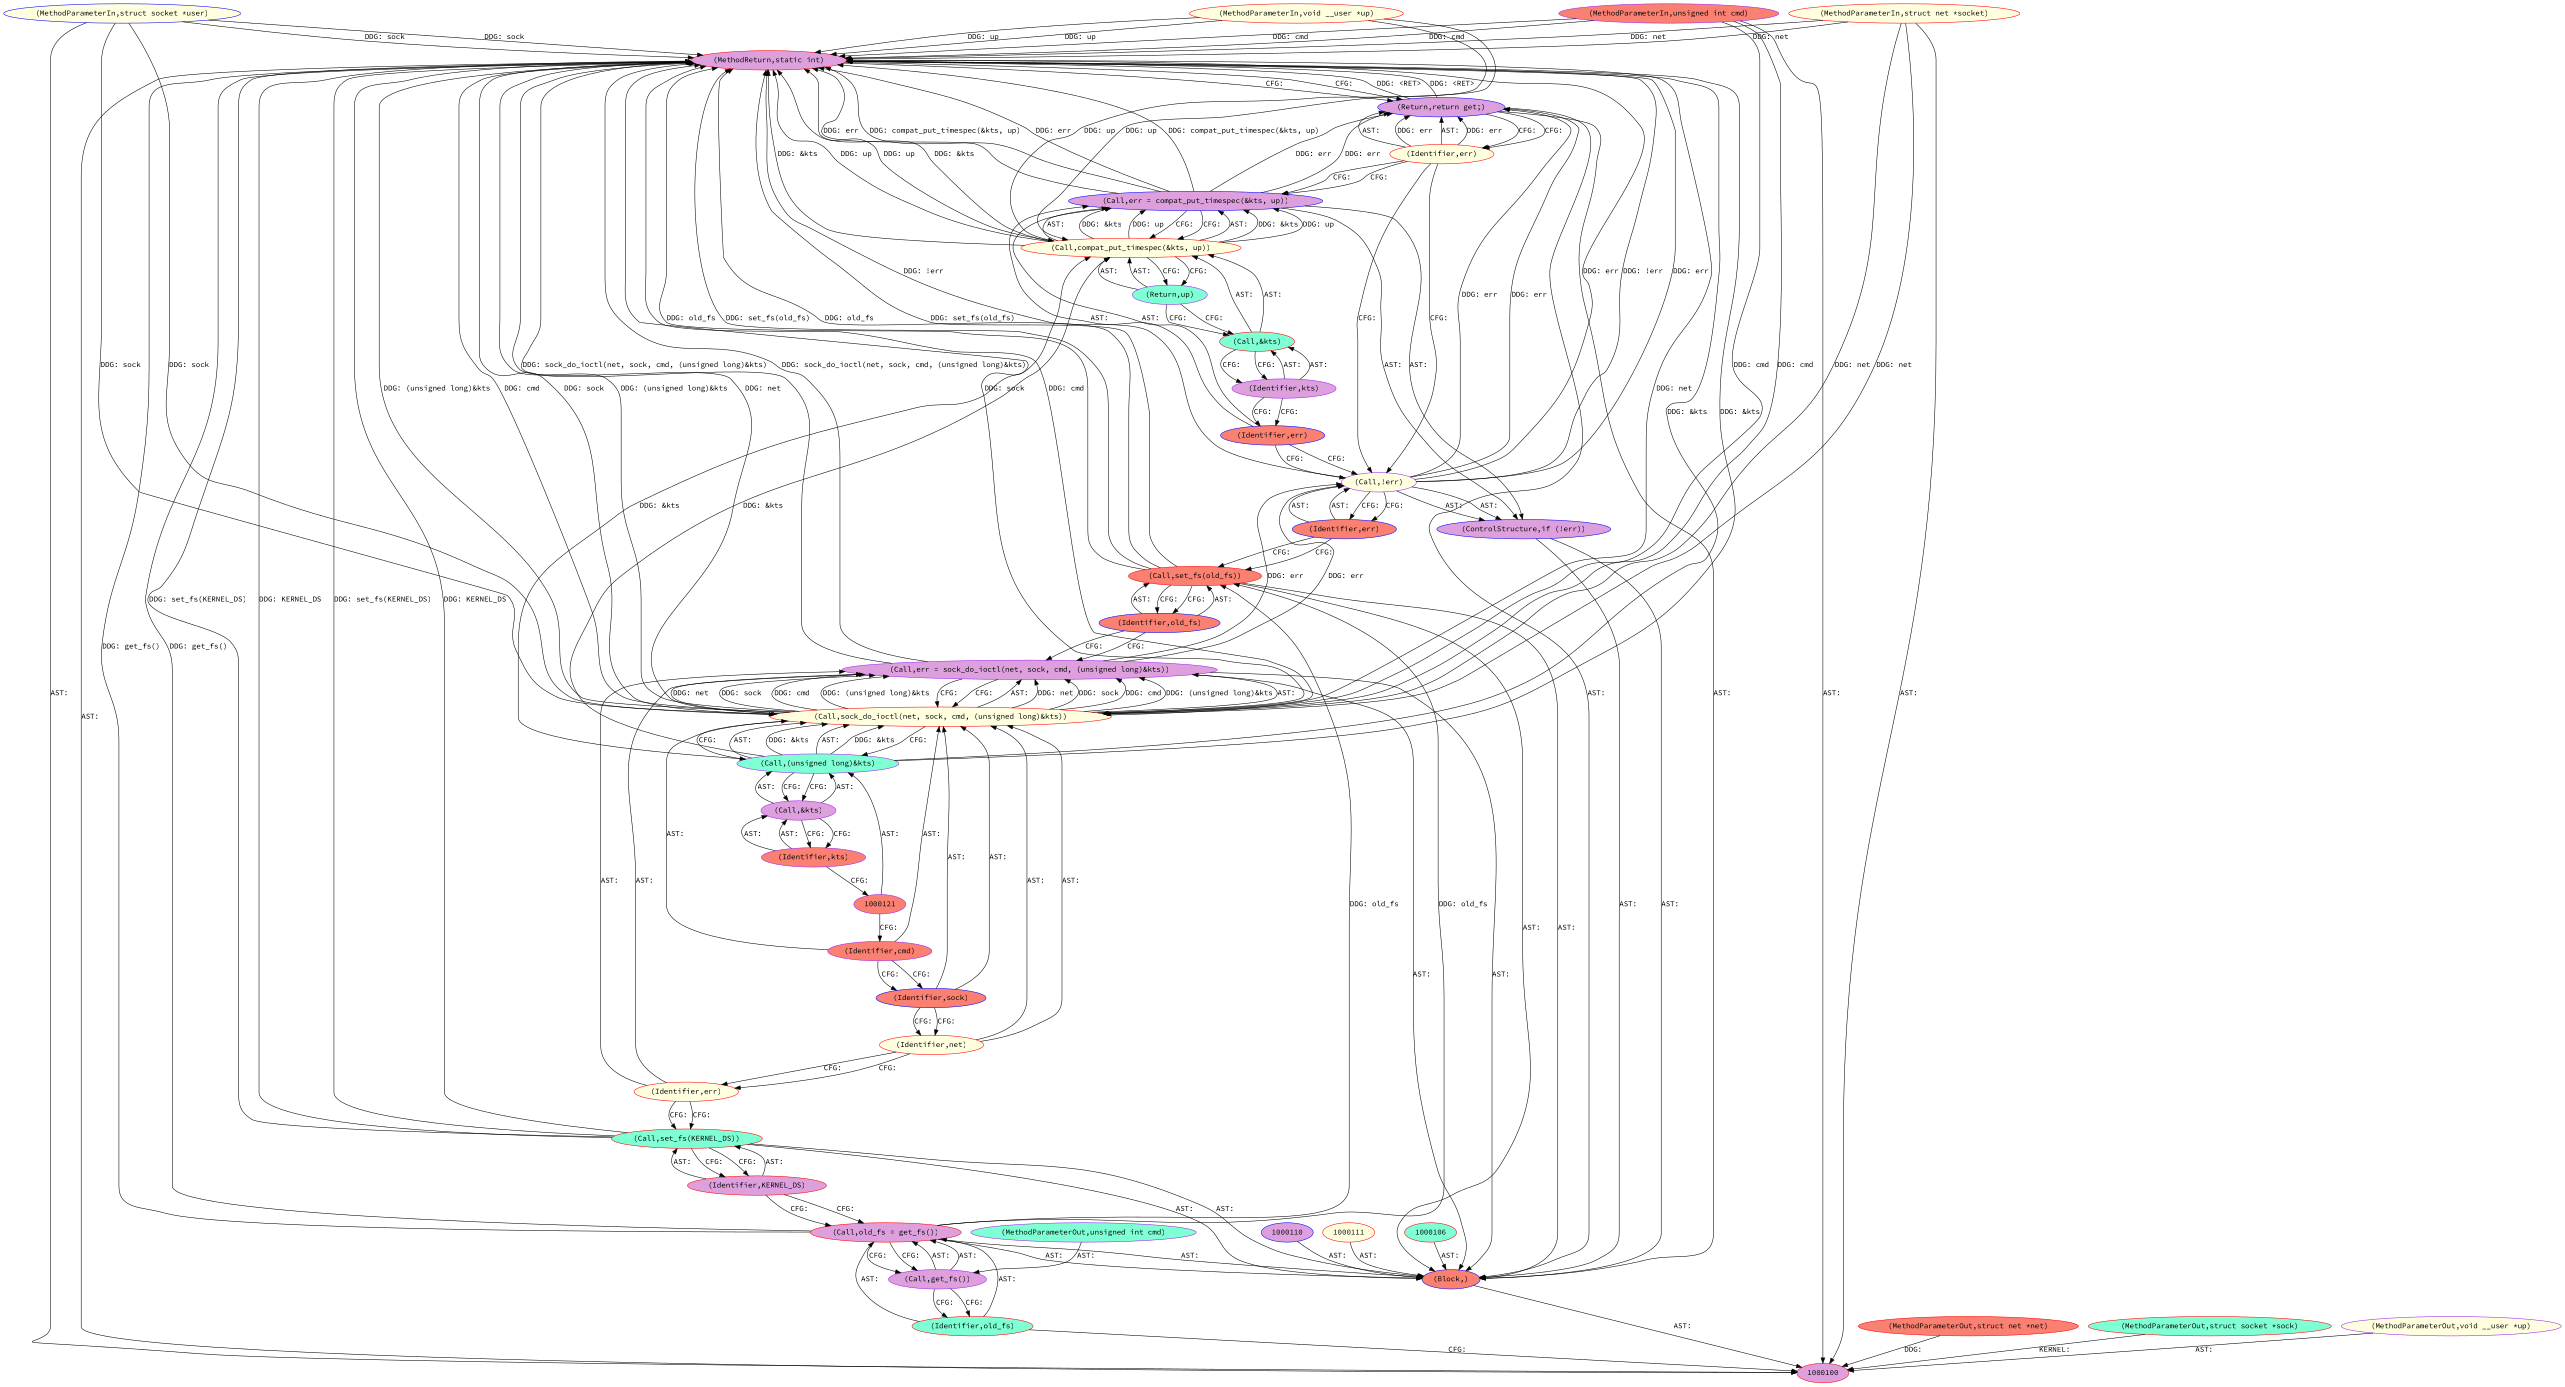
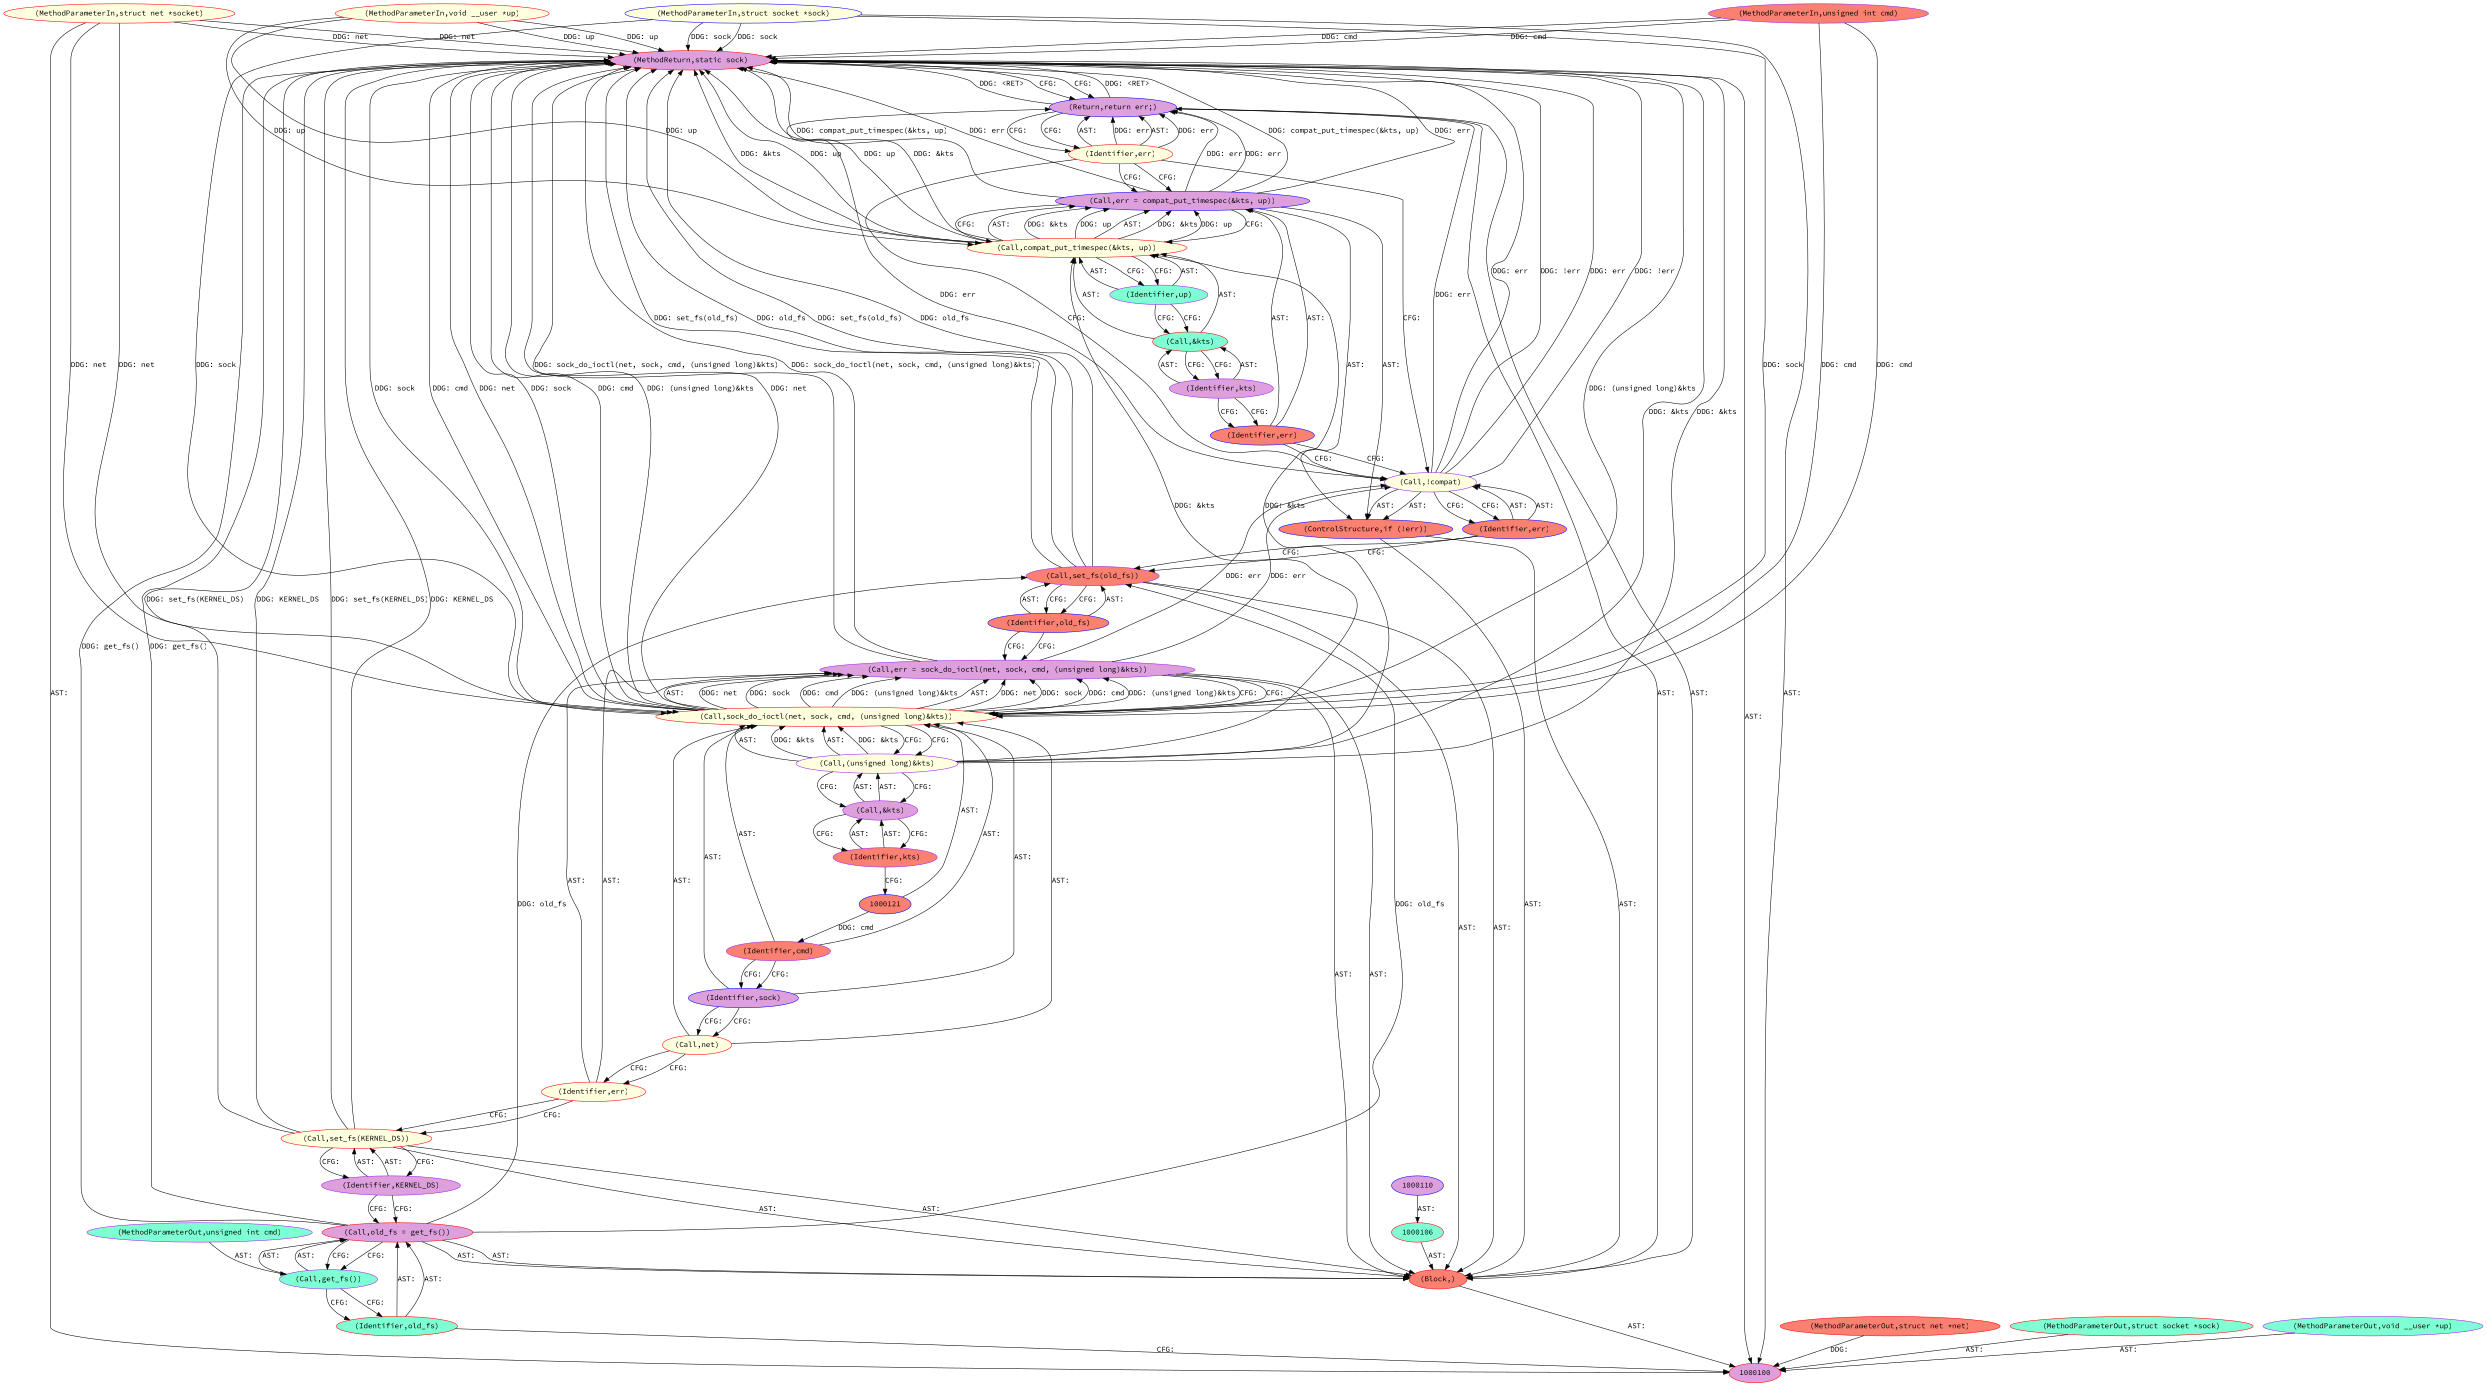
(122, 13) -> (743, 13)
(769, 60) -> (691, 60)
(1441, 107) -> (1113, 107)
(1170, 295) -> (1159, 295)
(1379, 482) -> (1430, 482)
(1524, 529) -> (1366, 529)
(1195, 576) -> (1093, 576)
(1823, 669) -> none
(818, 764) -> (877, 764)
(880, 831) -> (959, 812)
(880, 904) -> (885, 904)
(891, 928) -> (856, 928)
(931, 998) -> (743, 998)
(932, 1045) -> (697, 1045)
(687, 1139) -> (356, 1139)
(757, 1186) -> (391, 1186)
(1349, 1232) -> none
(1330, 1260) -> (1418, 1206)
(938, 1279) -> (328, 1279)
(1451, 1279) -> (1438, 1279)
(2451, 1326) -> (2373, 1326)
(2057, 1350) -> (1977, 1350)
